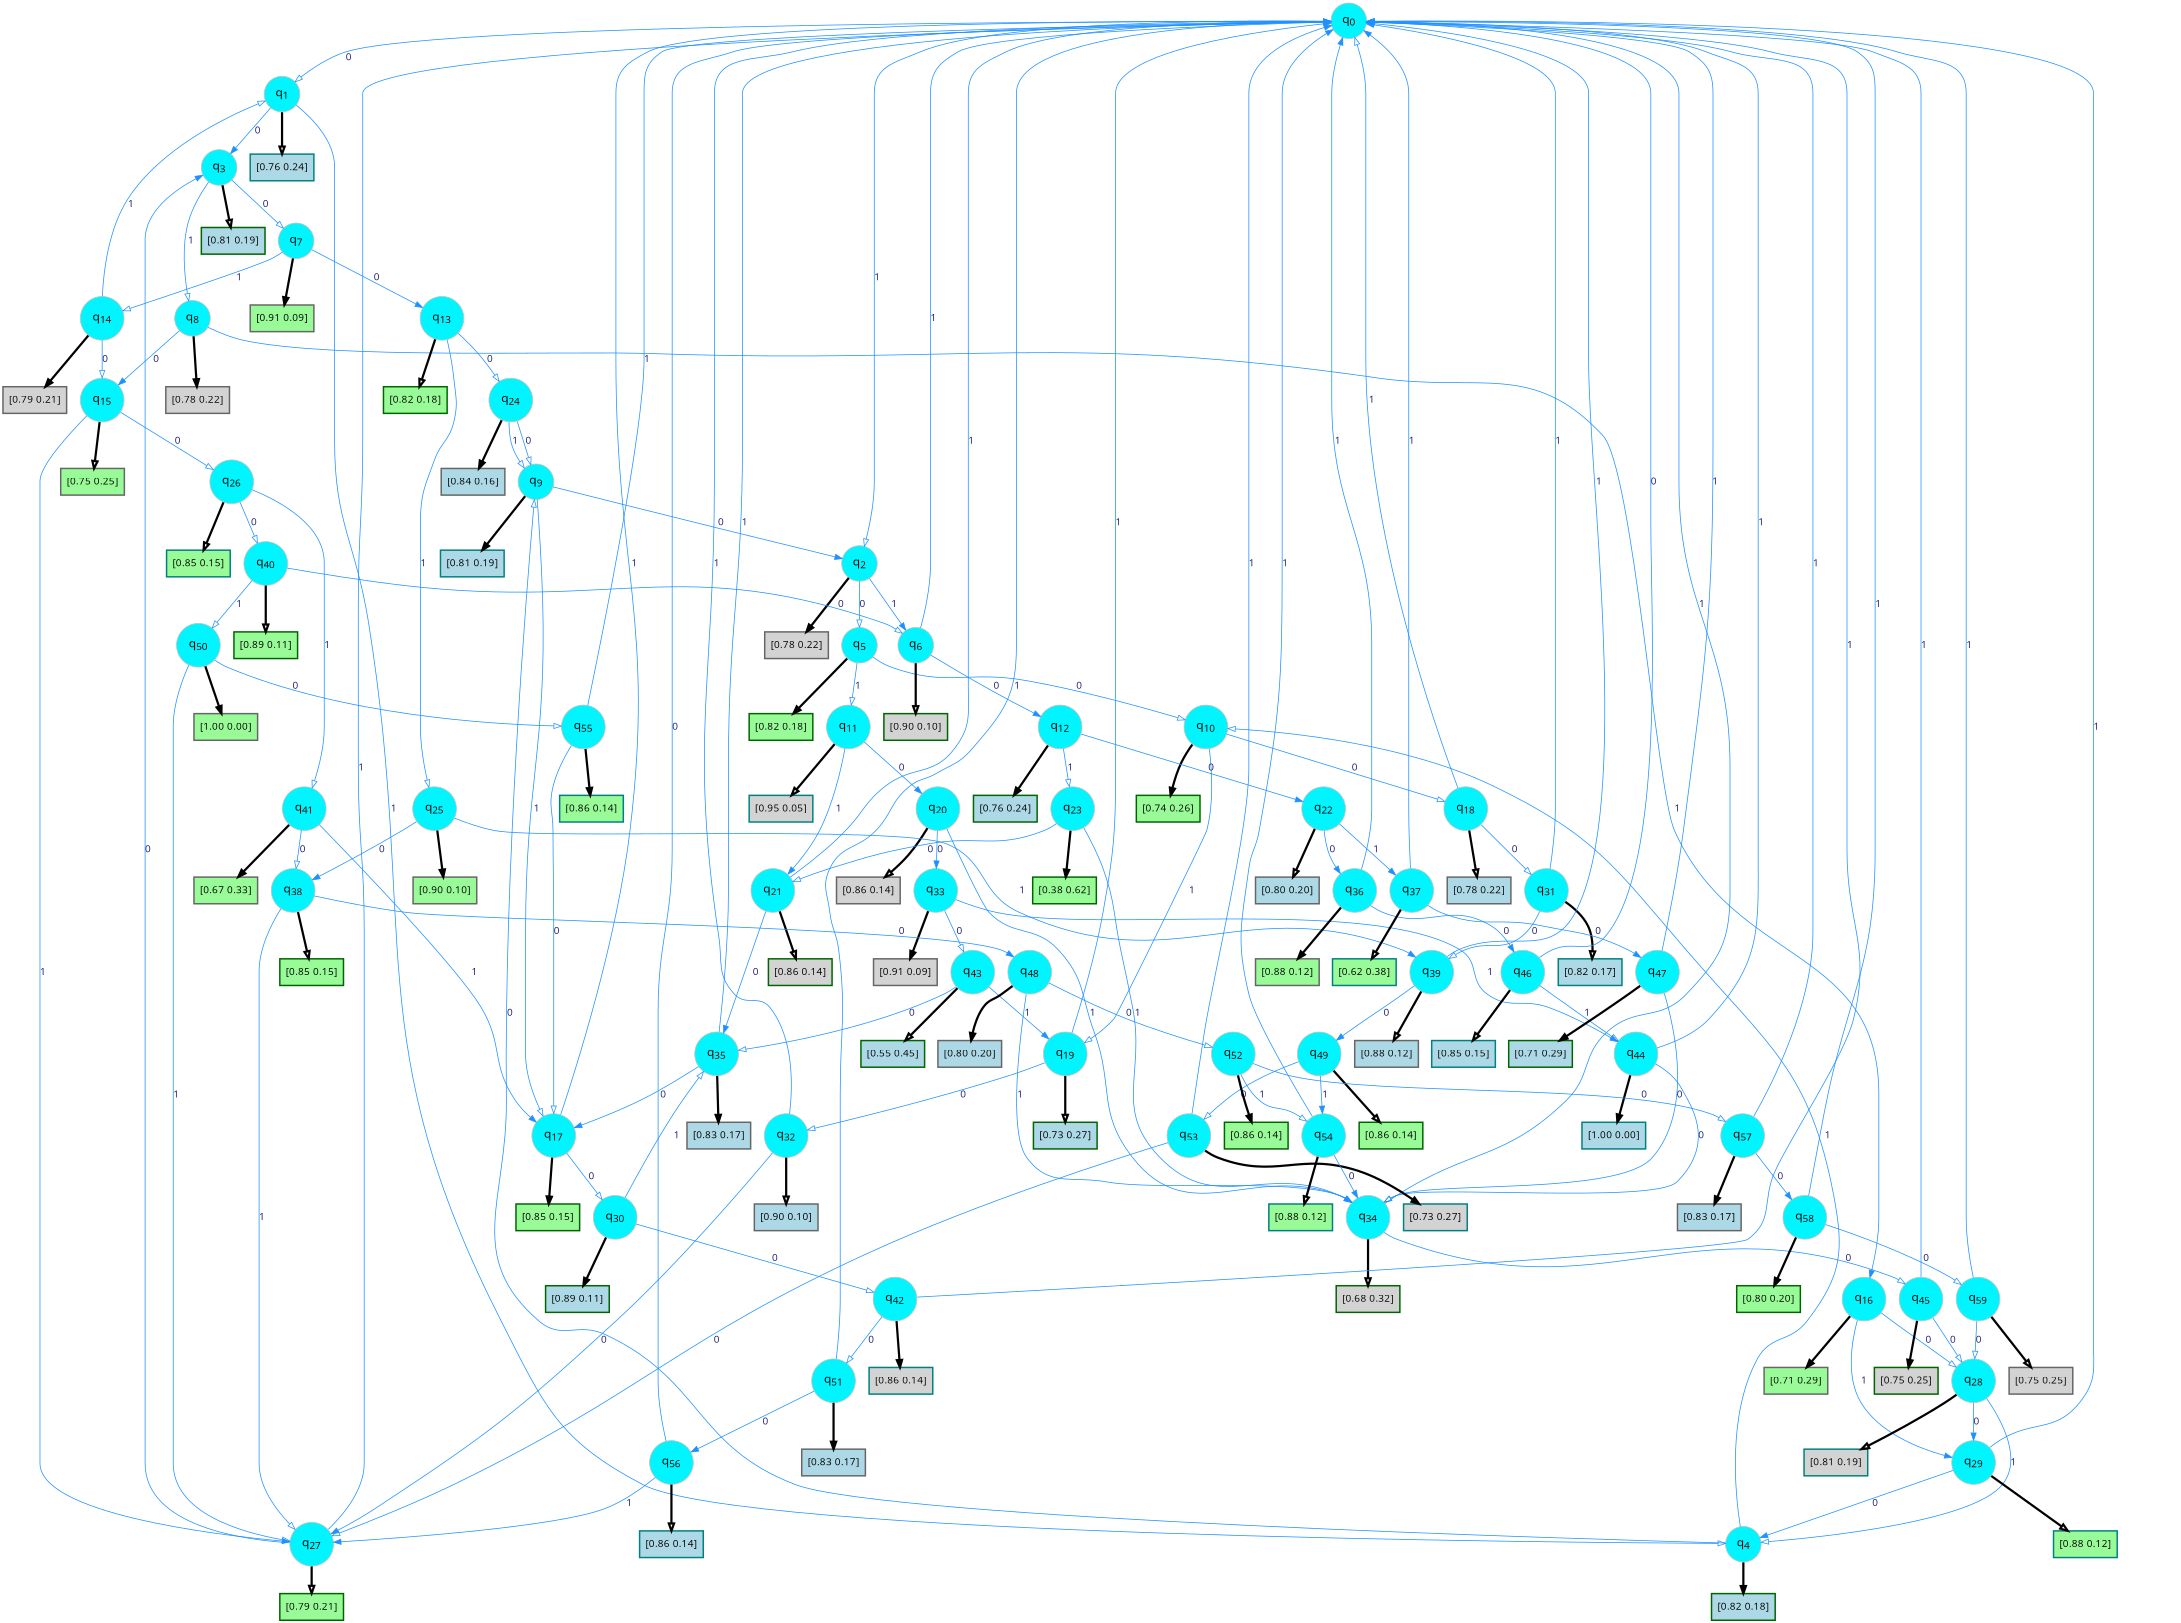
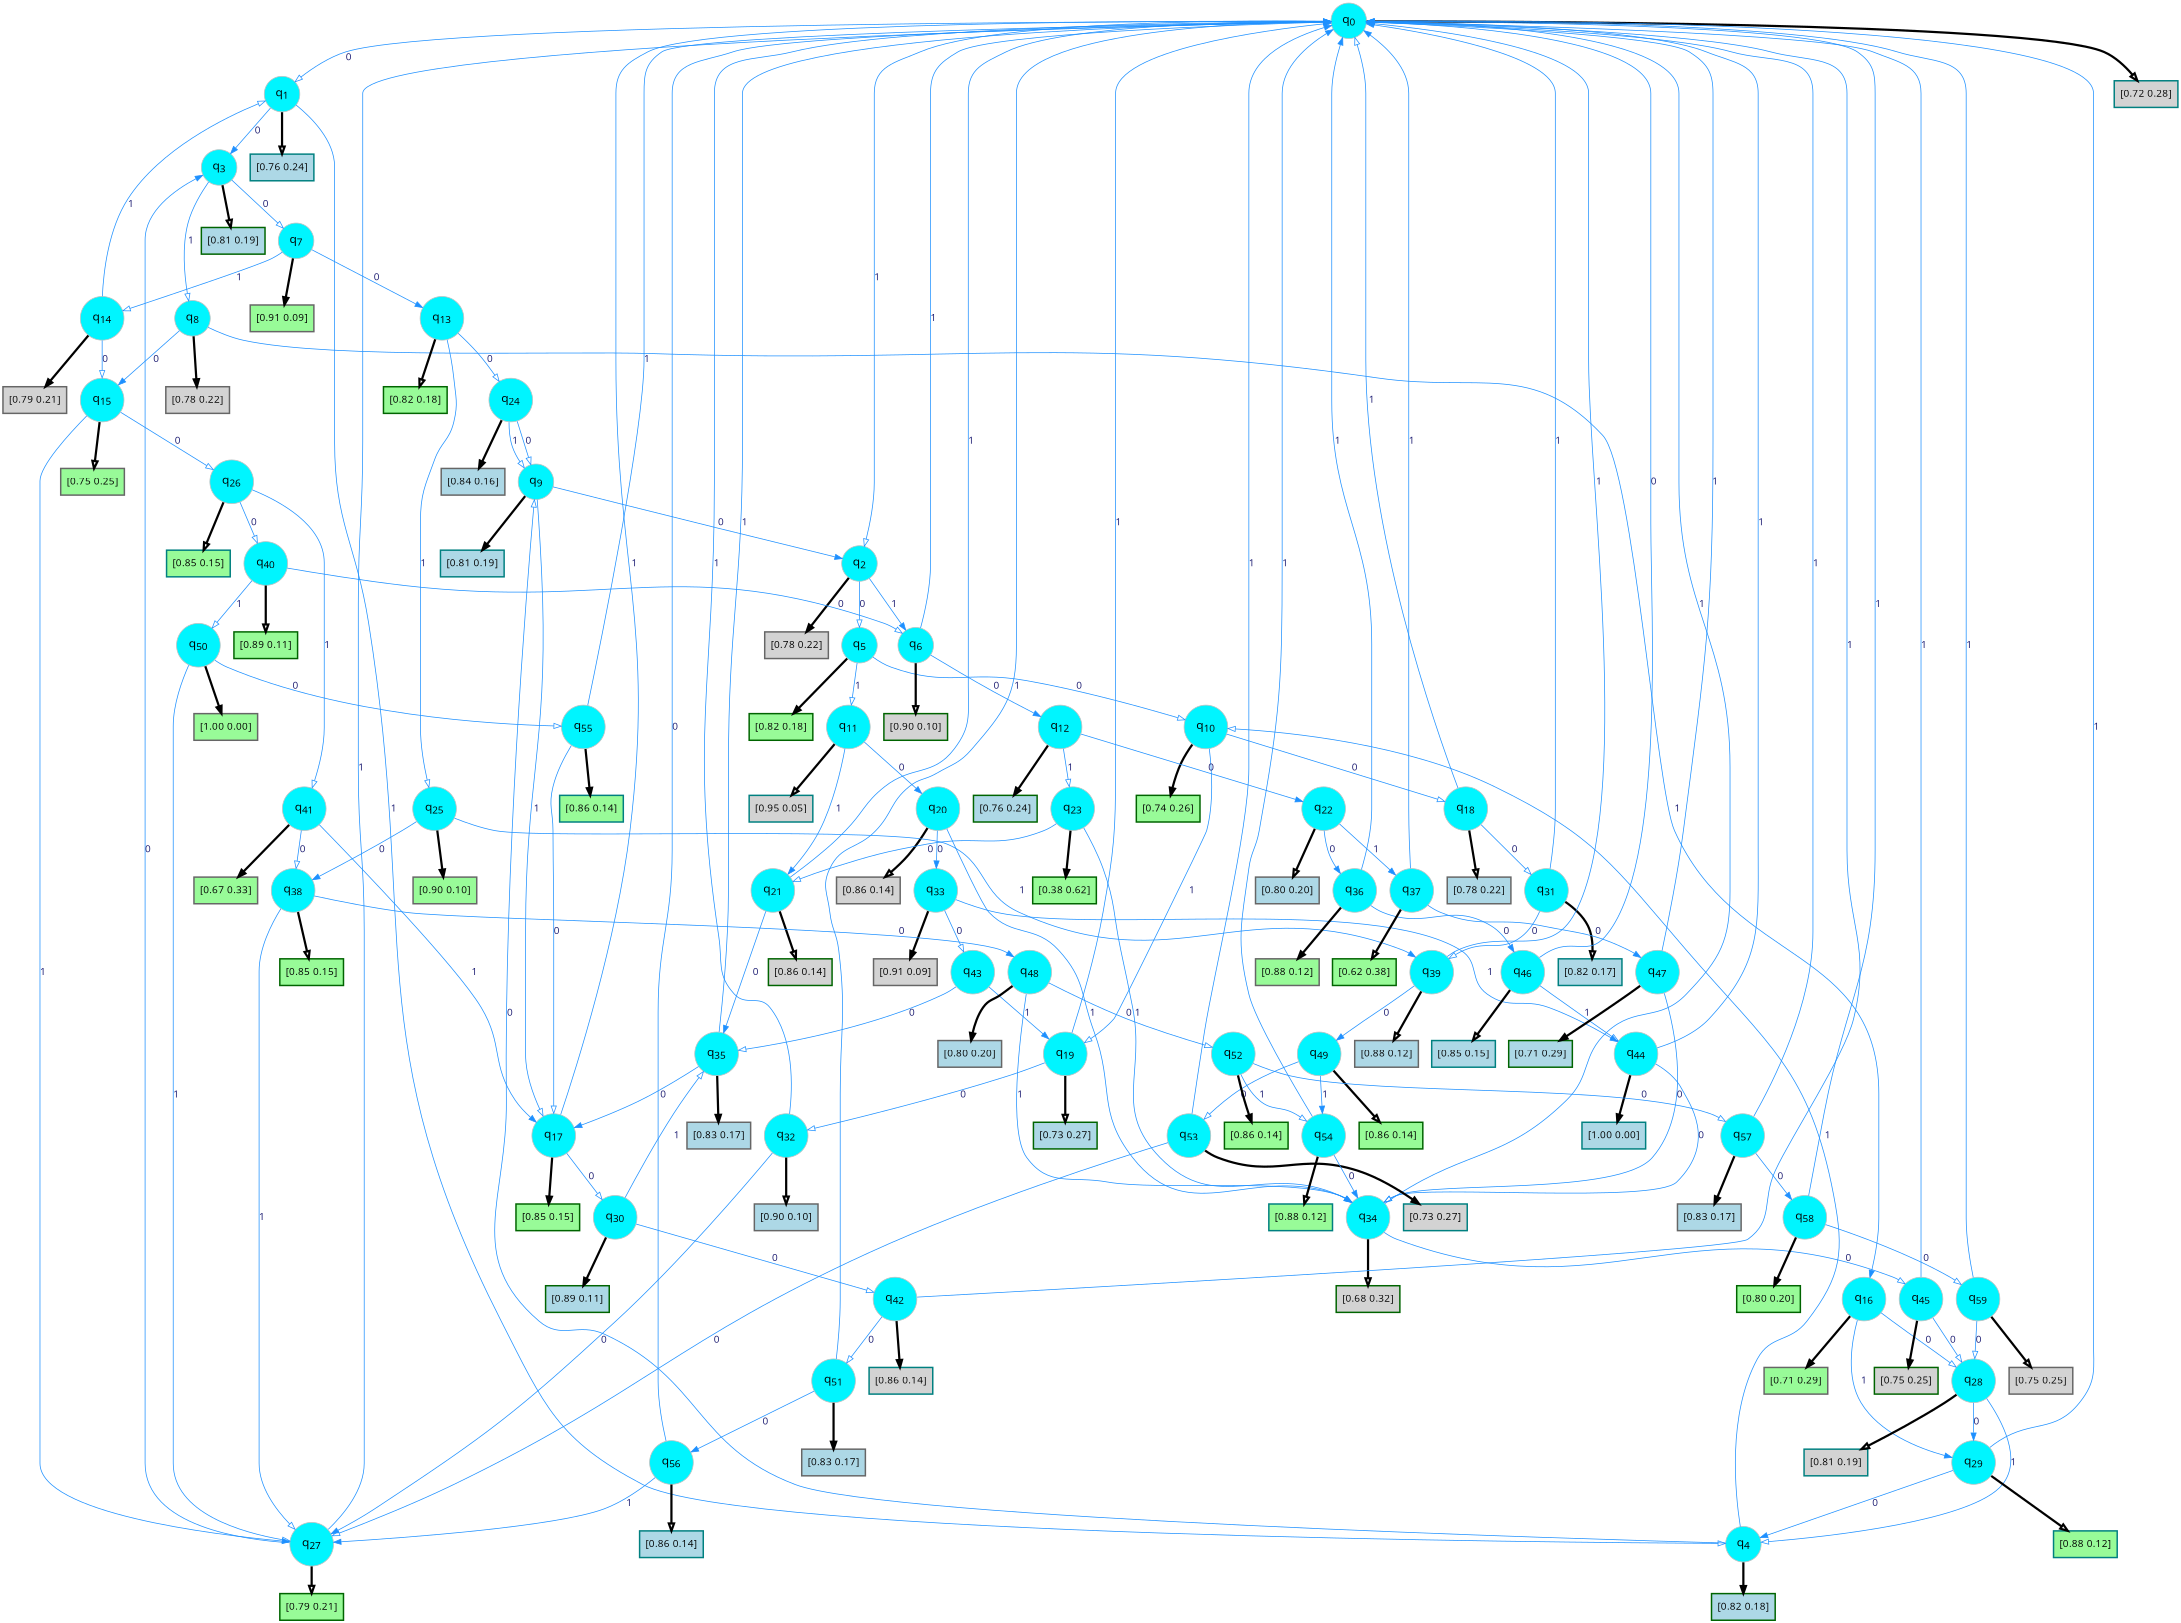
none -> (2146, 94)
(1364, 972) -> (1364, 972)
(893, 1054) -> none
